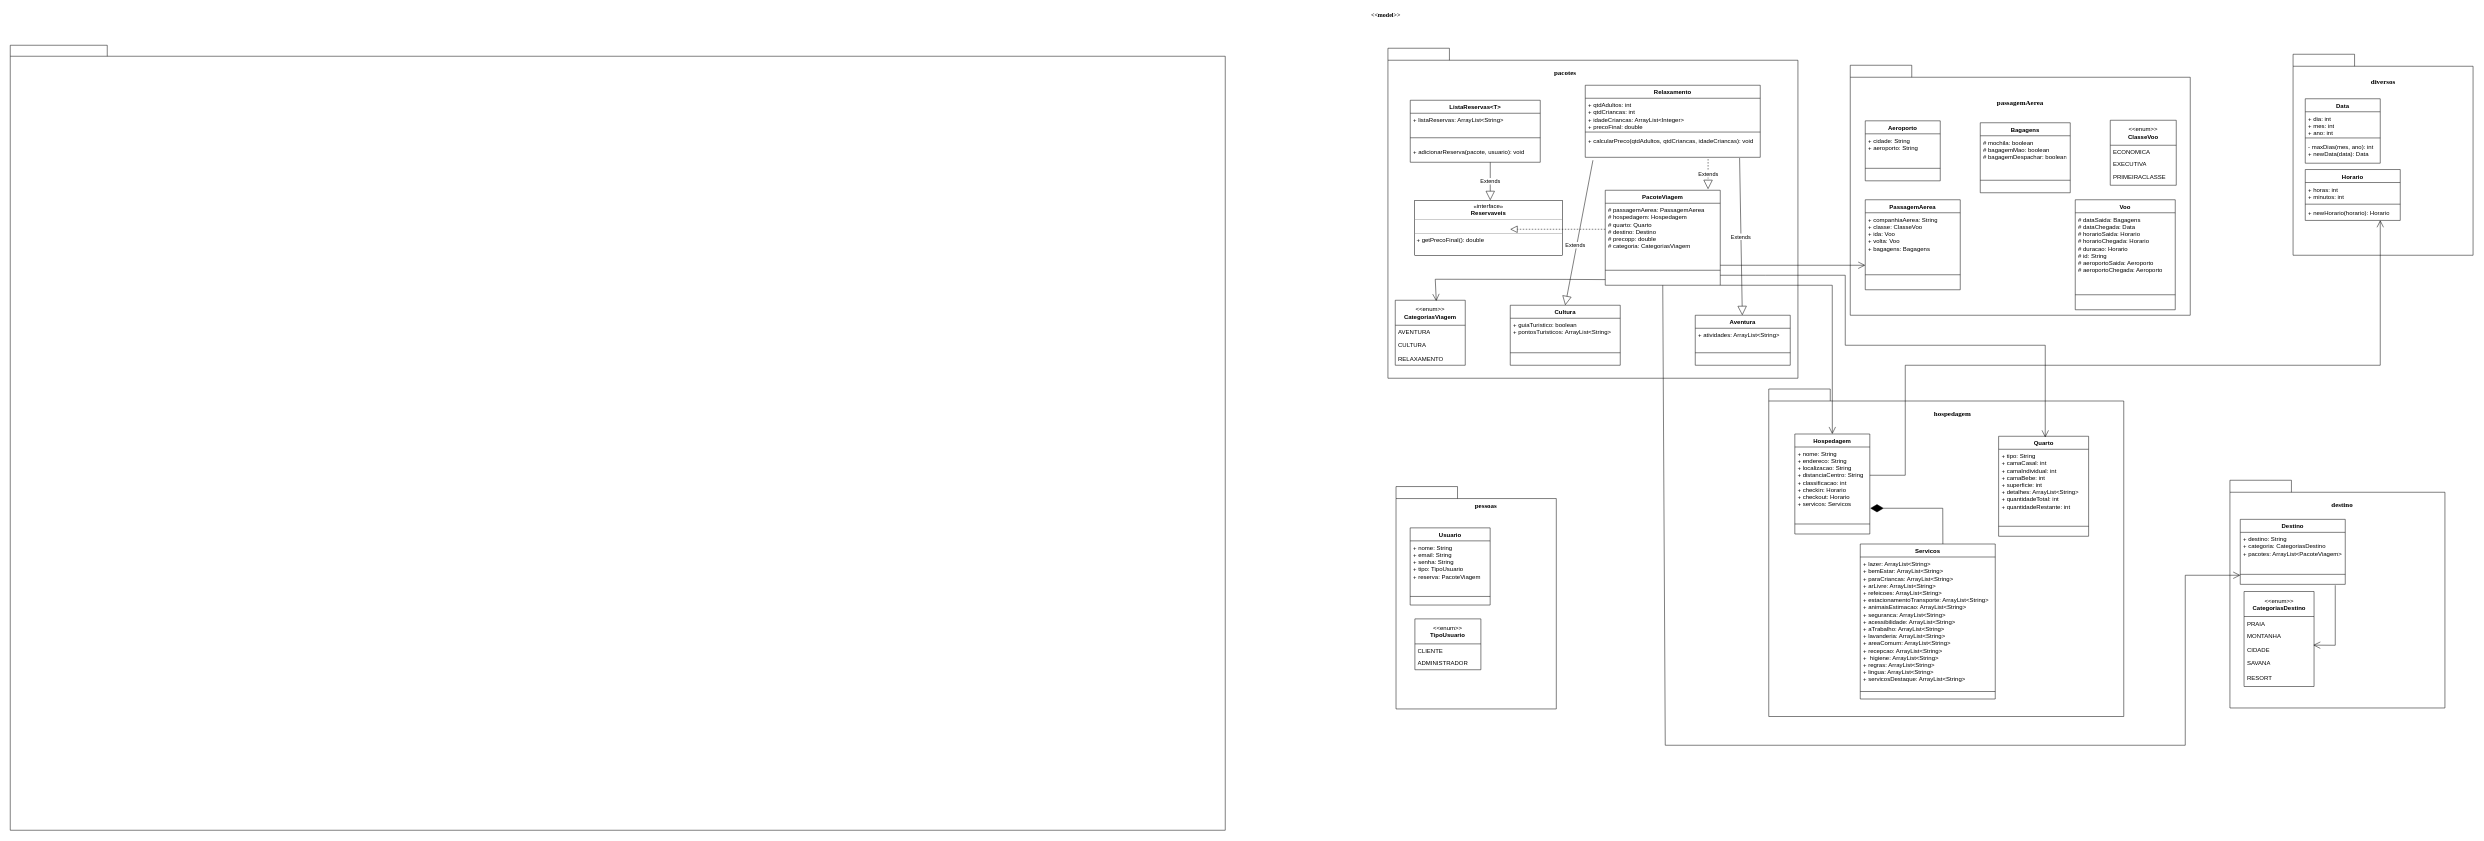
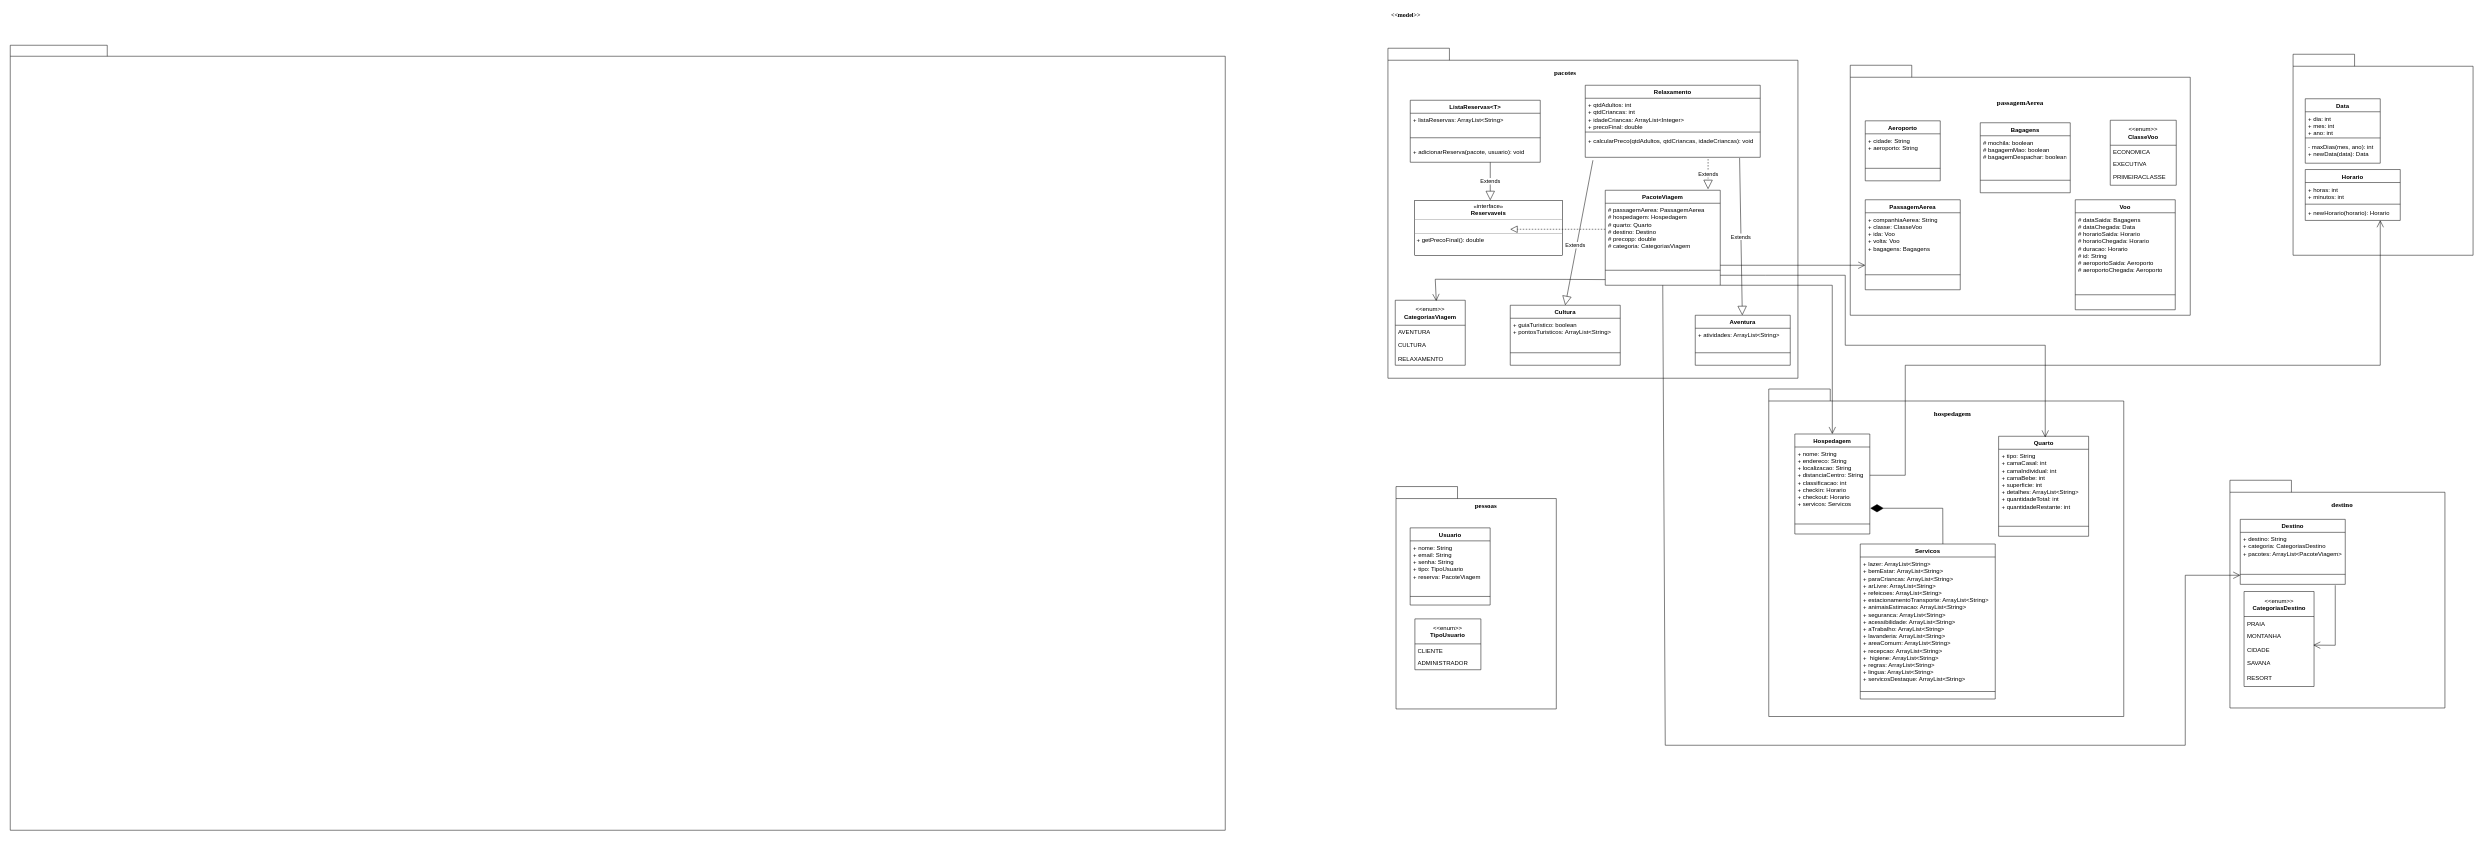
(1403, 15) -> (1423, 15)
(2383, 82) -> none
